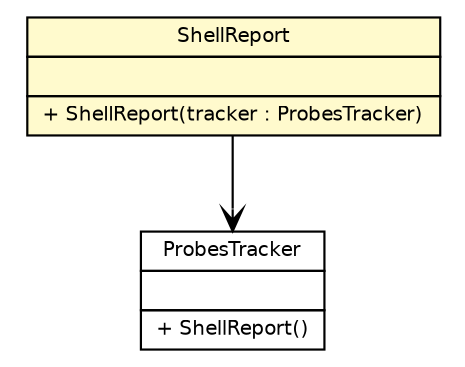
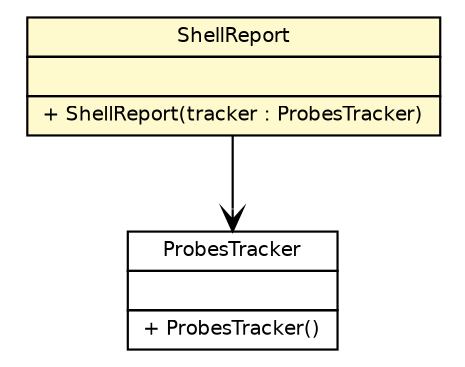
(233, 329) -> (233, 329)
